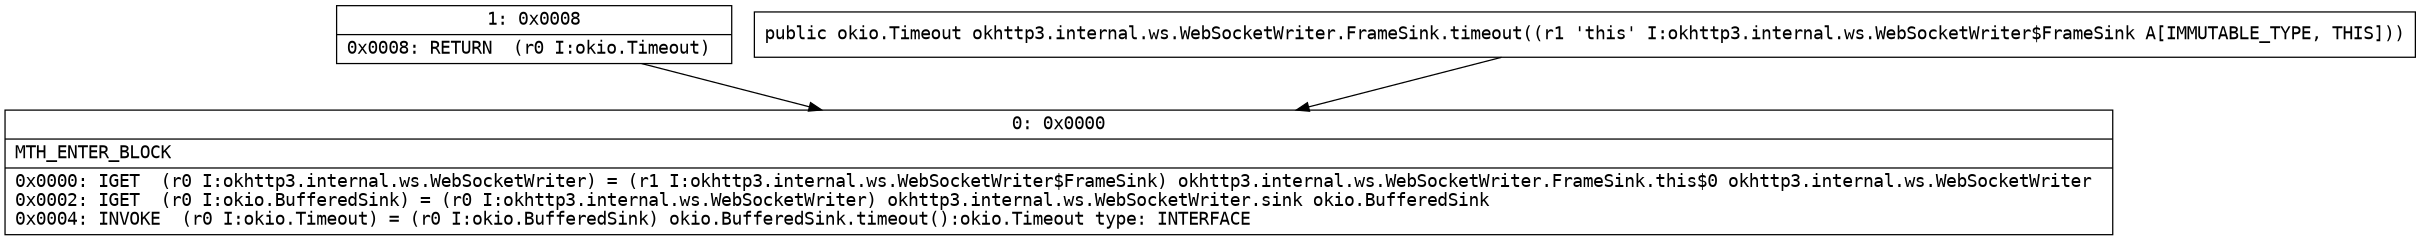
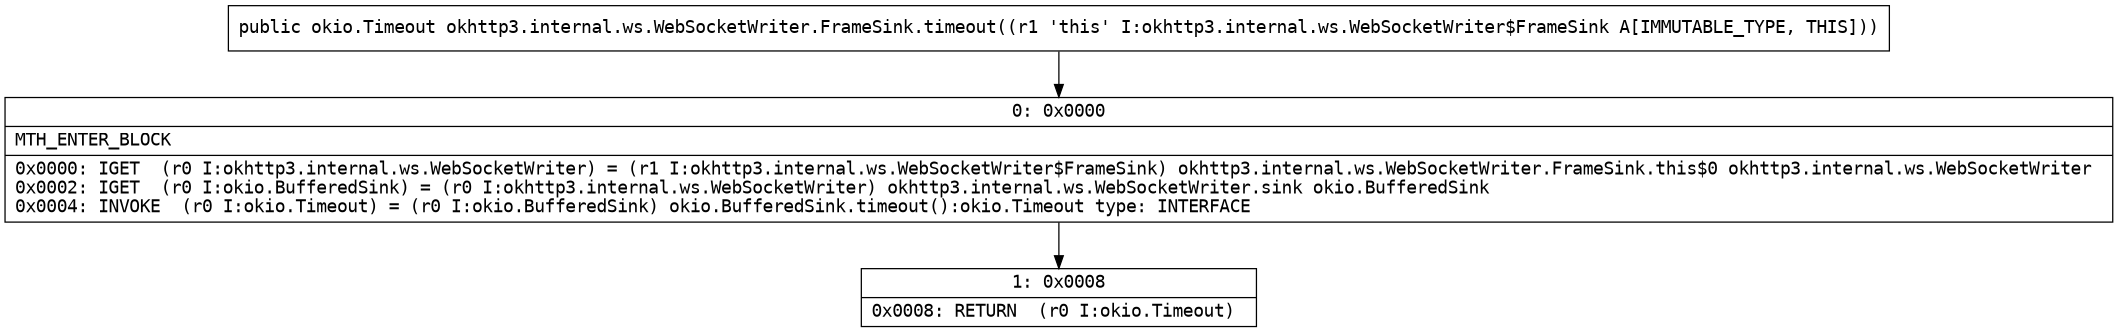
(726, 85) -> (1059, 239)
